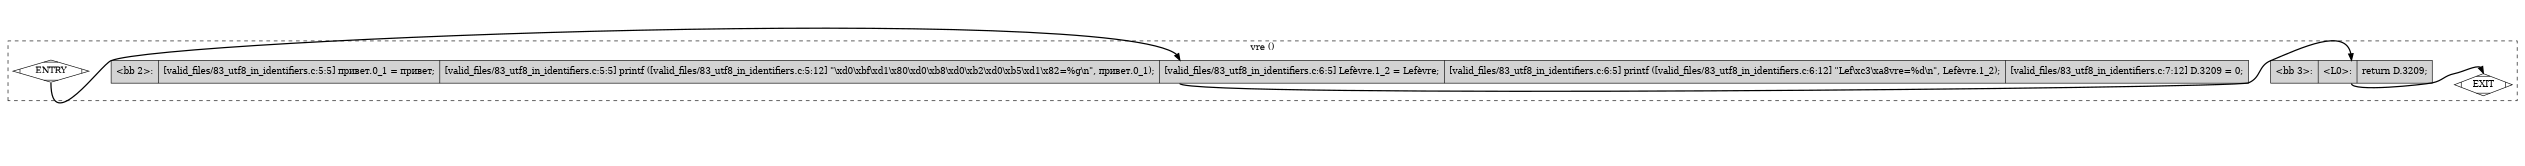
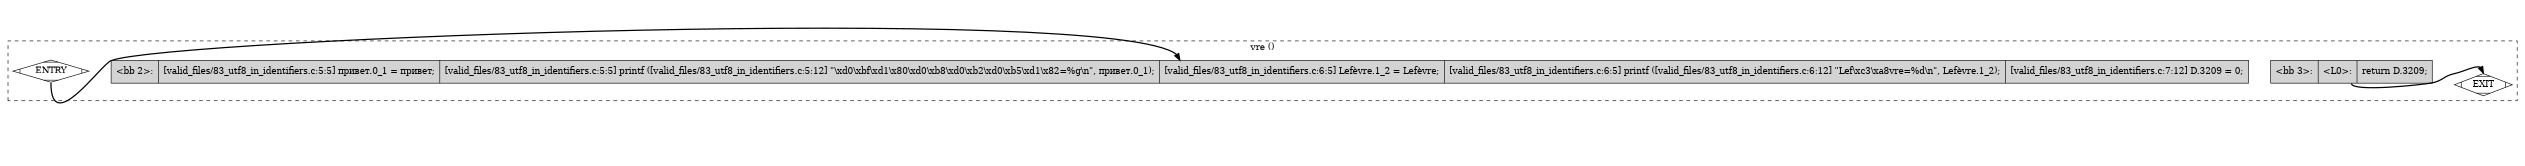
(1775, 90) -> none
